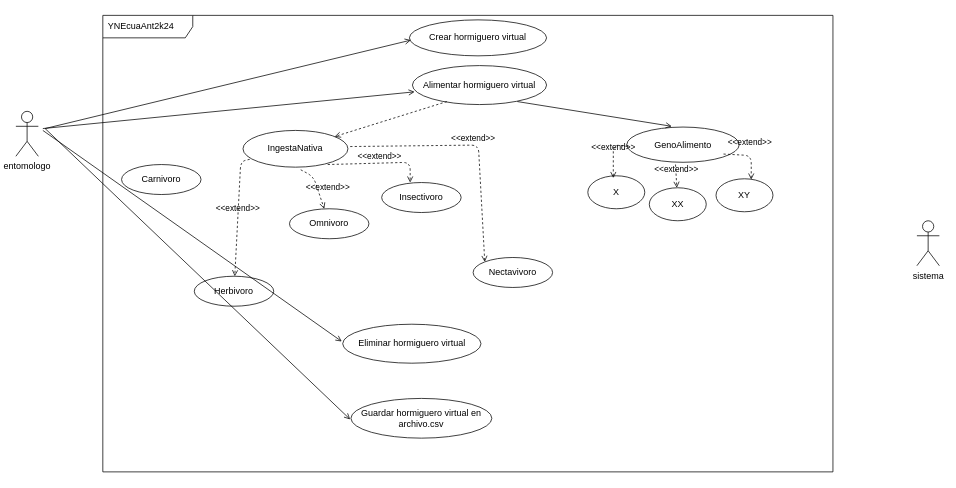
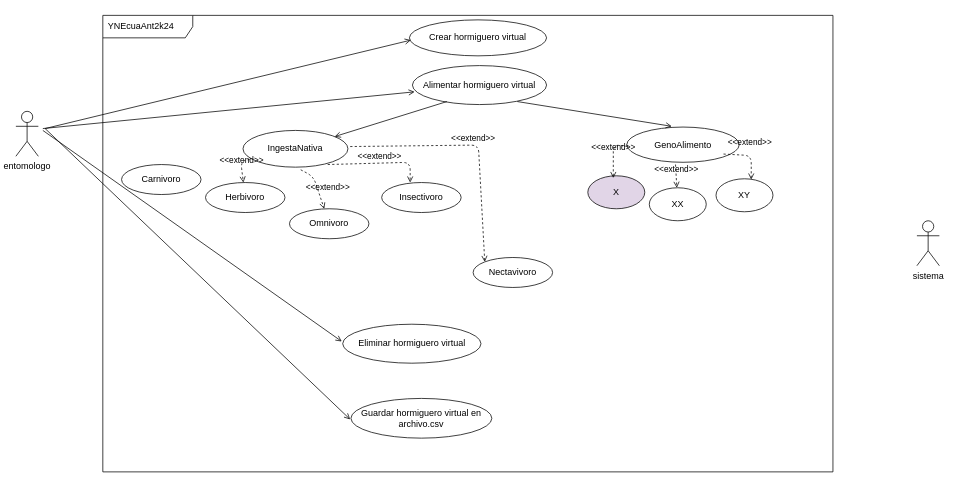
(392, 119) -> (392, 119)
(616, 192) -> (616, 192)
(234, 291) -> (245, 198)
